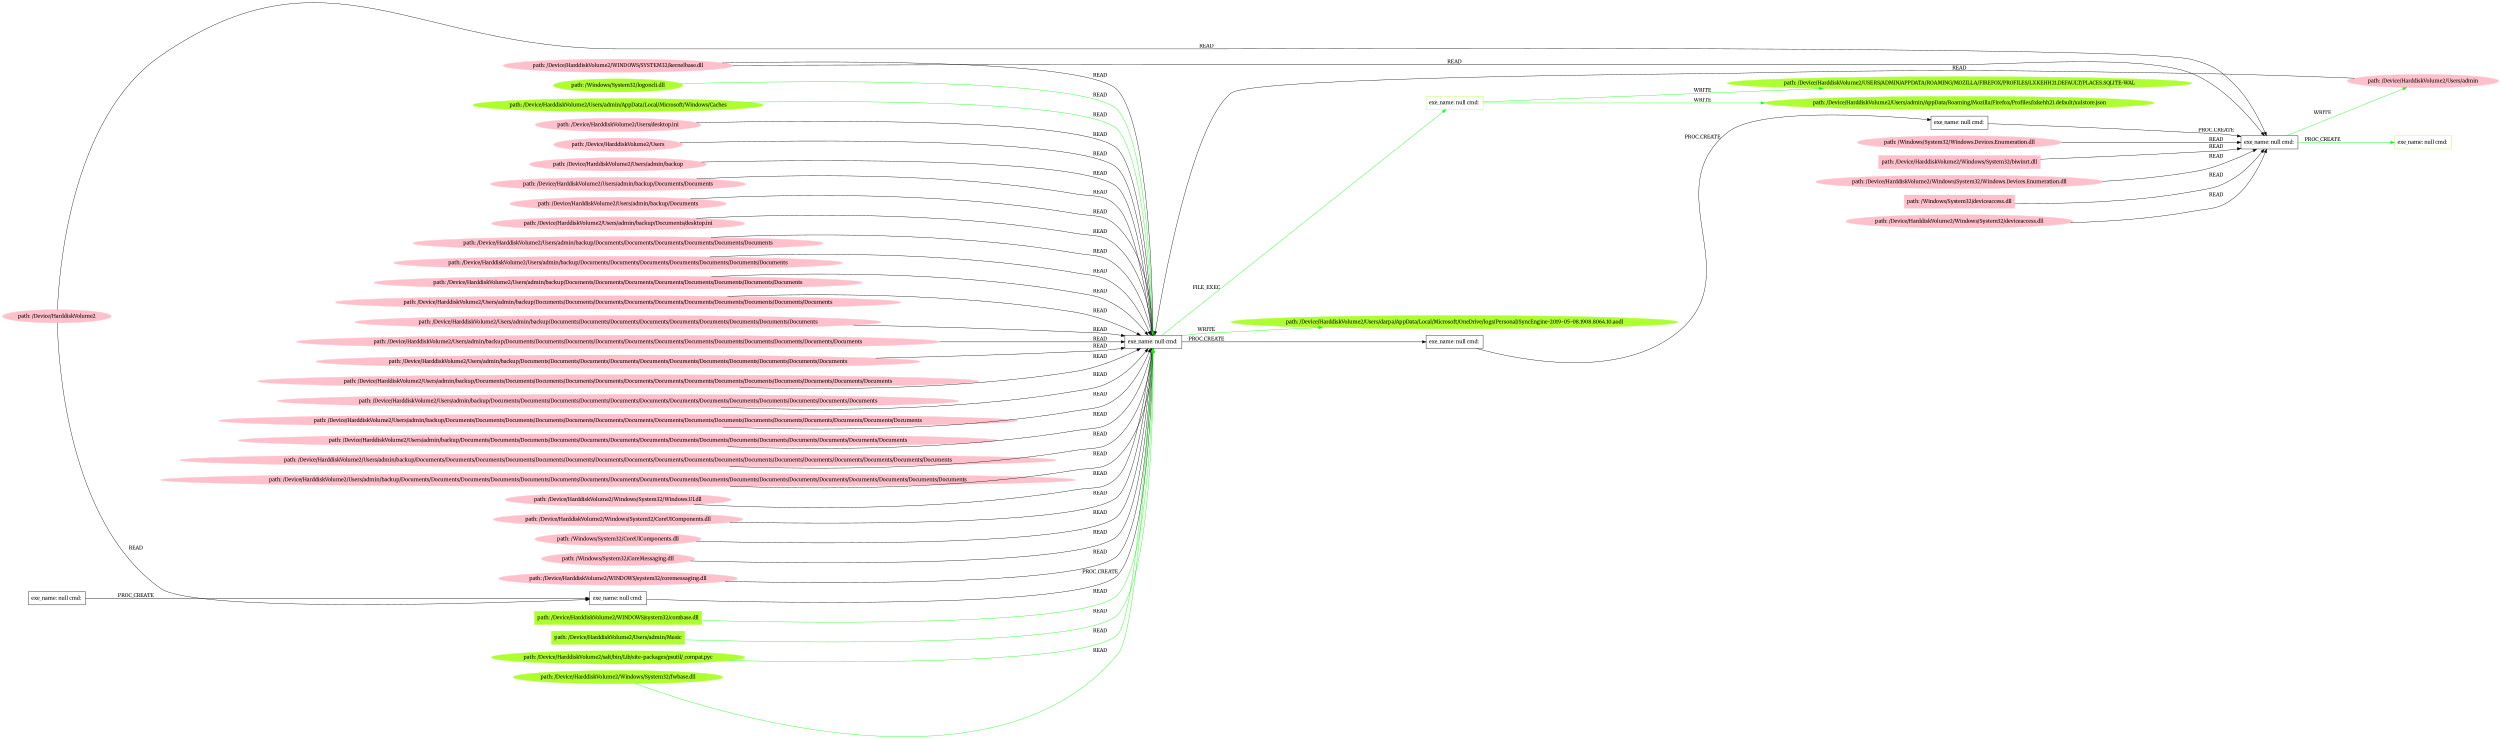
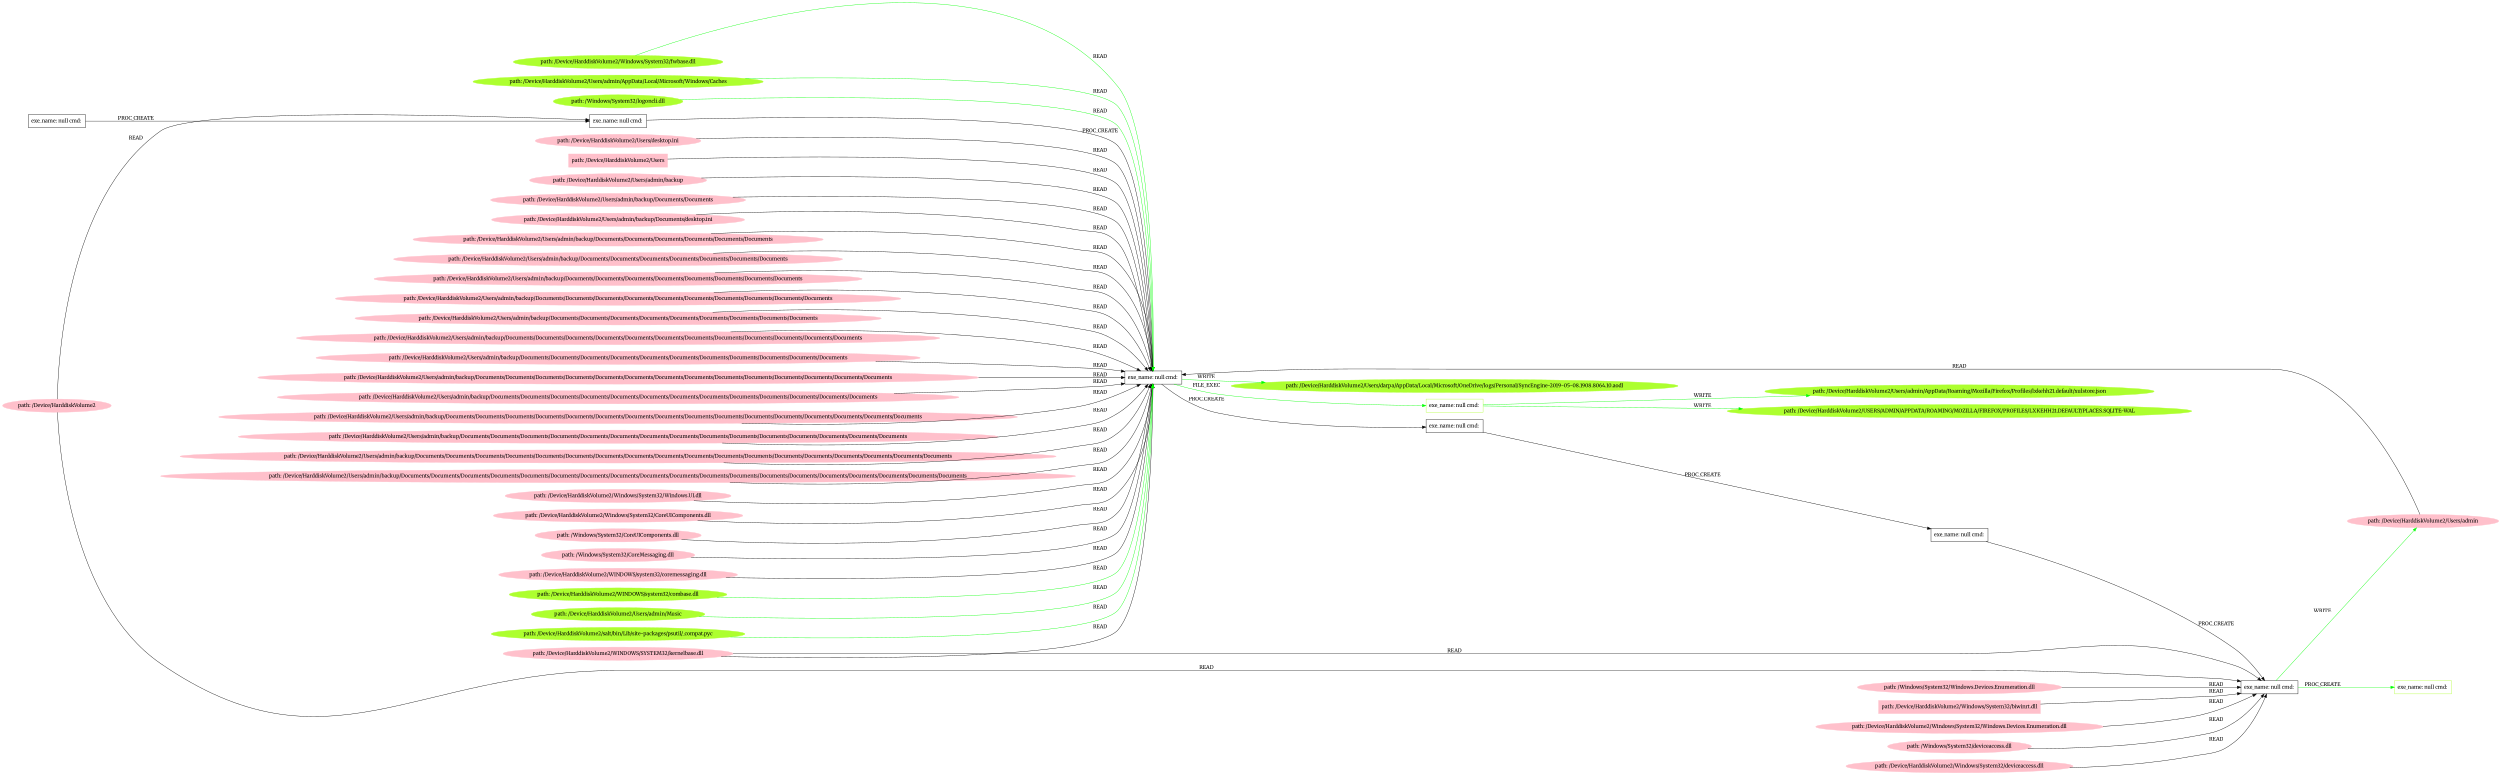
(618, 145) -> (618, 161)
(1959, 202) -> (1959, 746)
(618, 204) -> none
(618, 618) -> (618, 595)
(618, 638) -> (618, 614)
